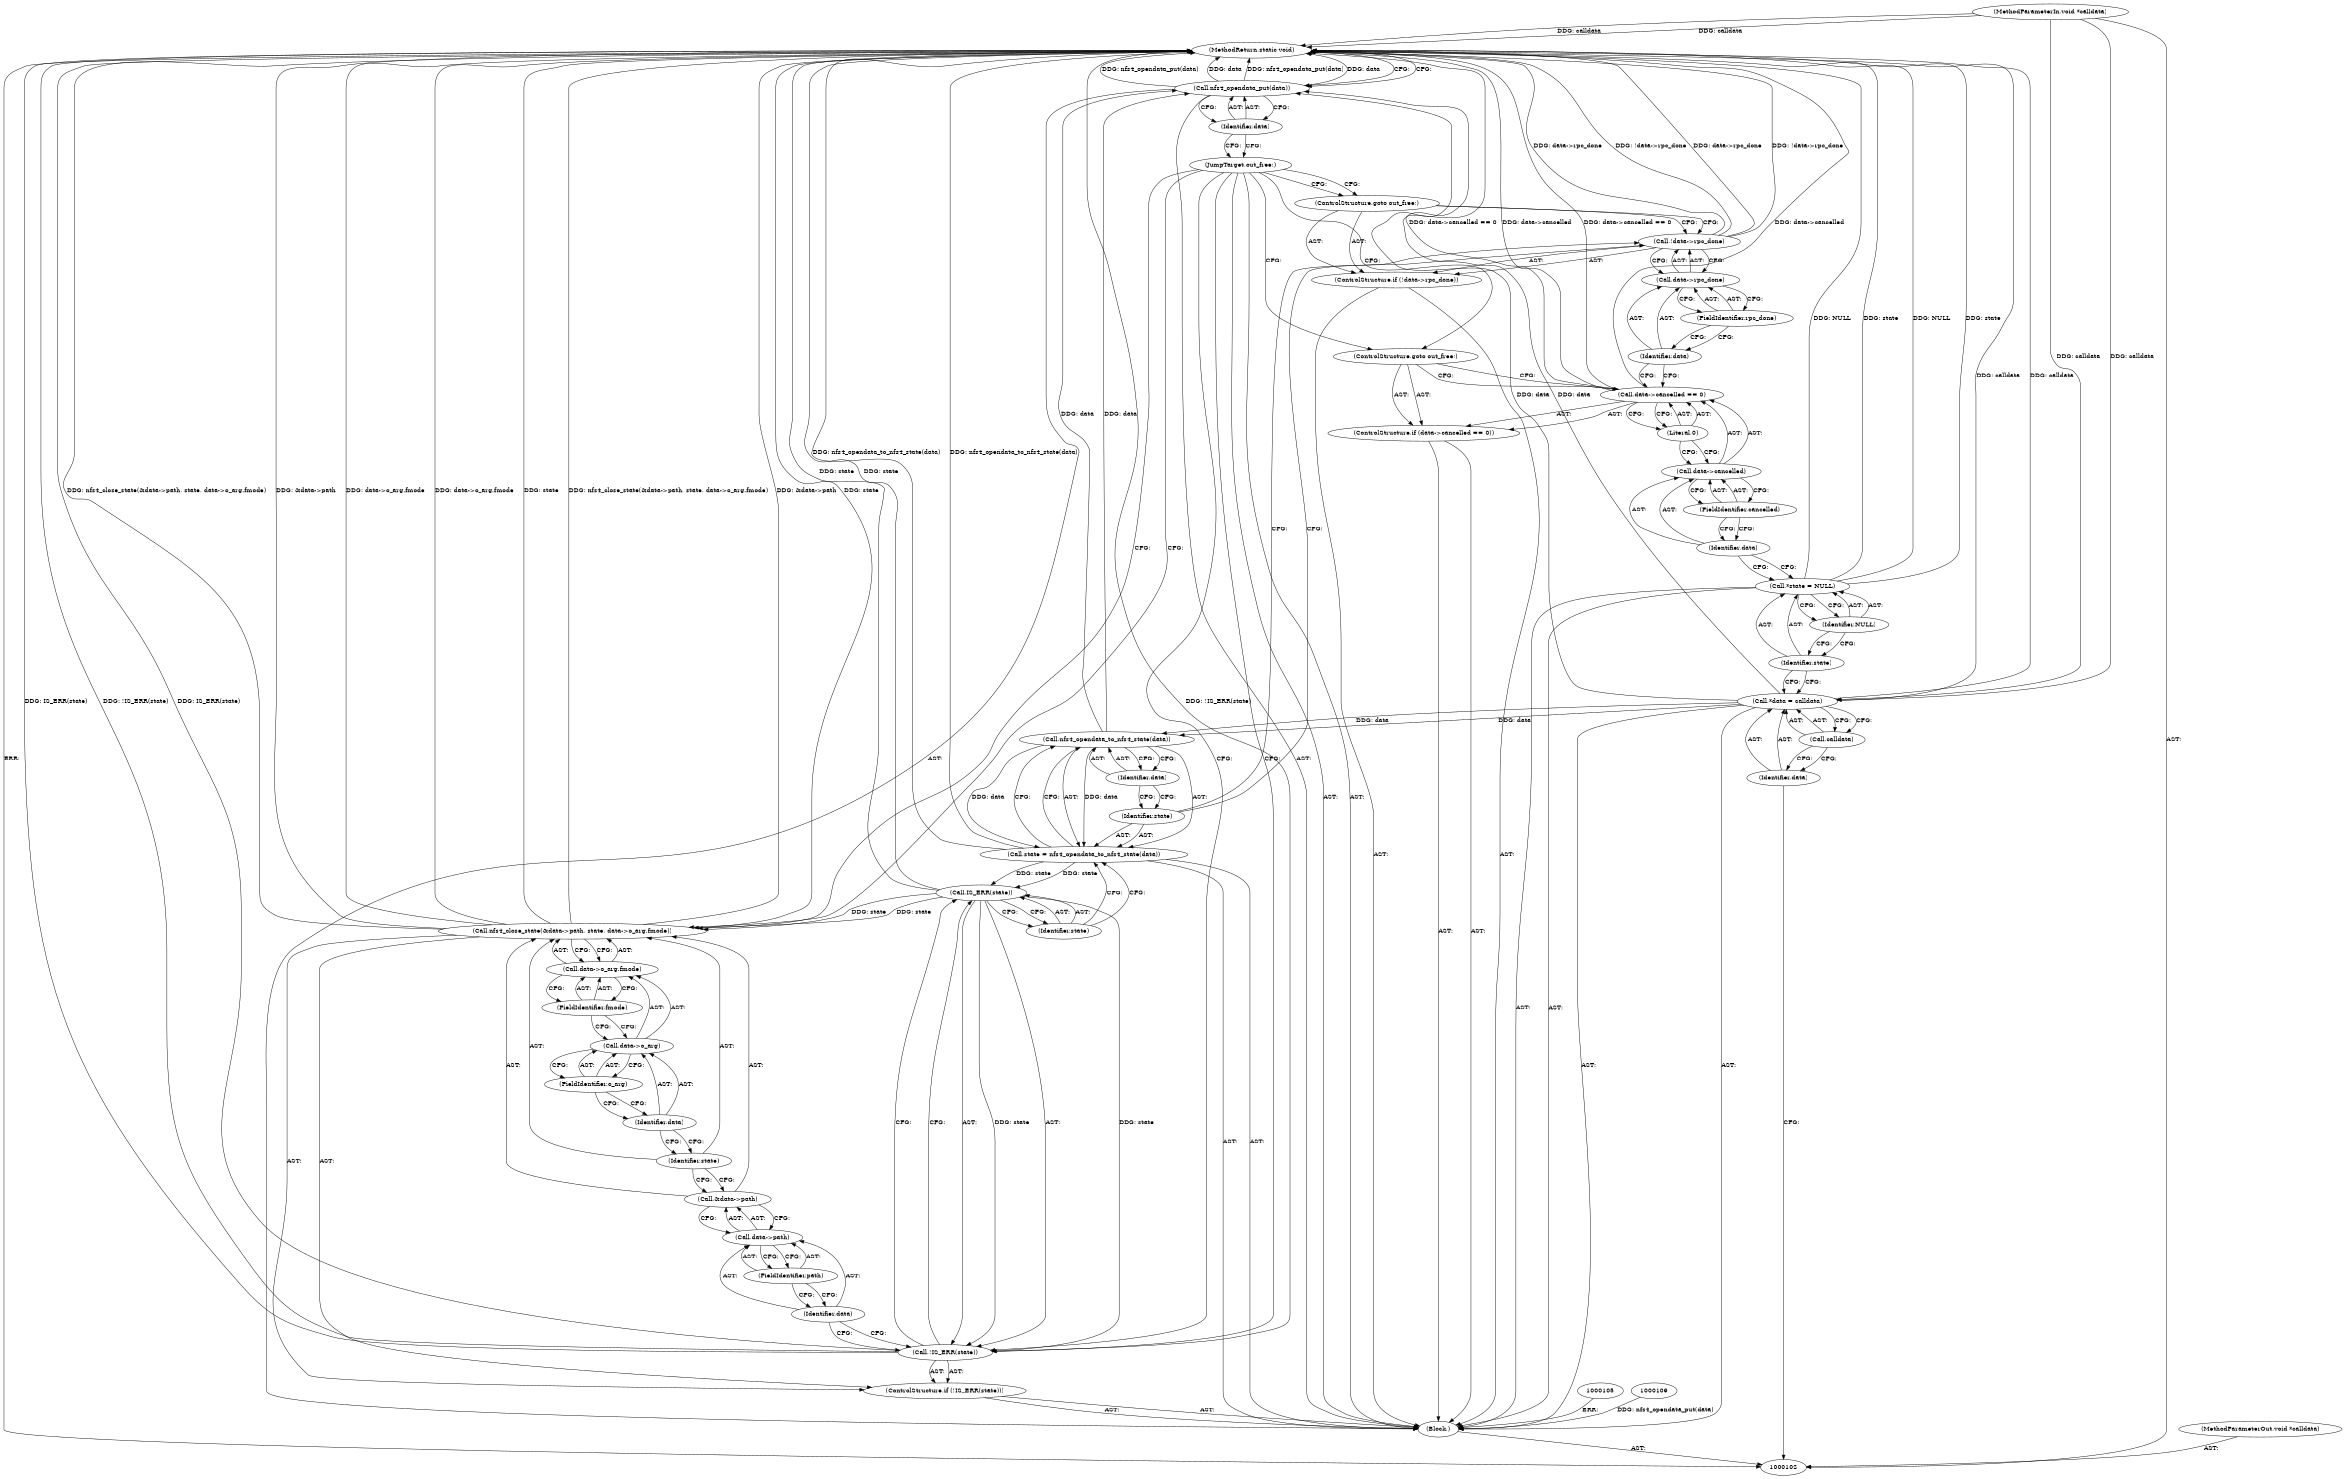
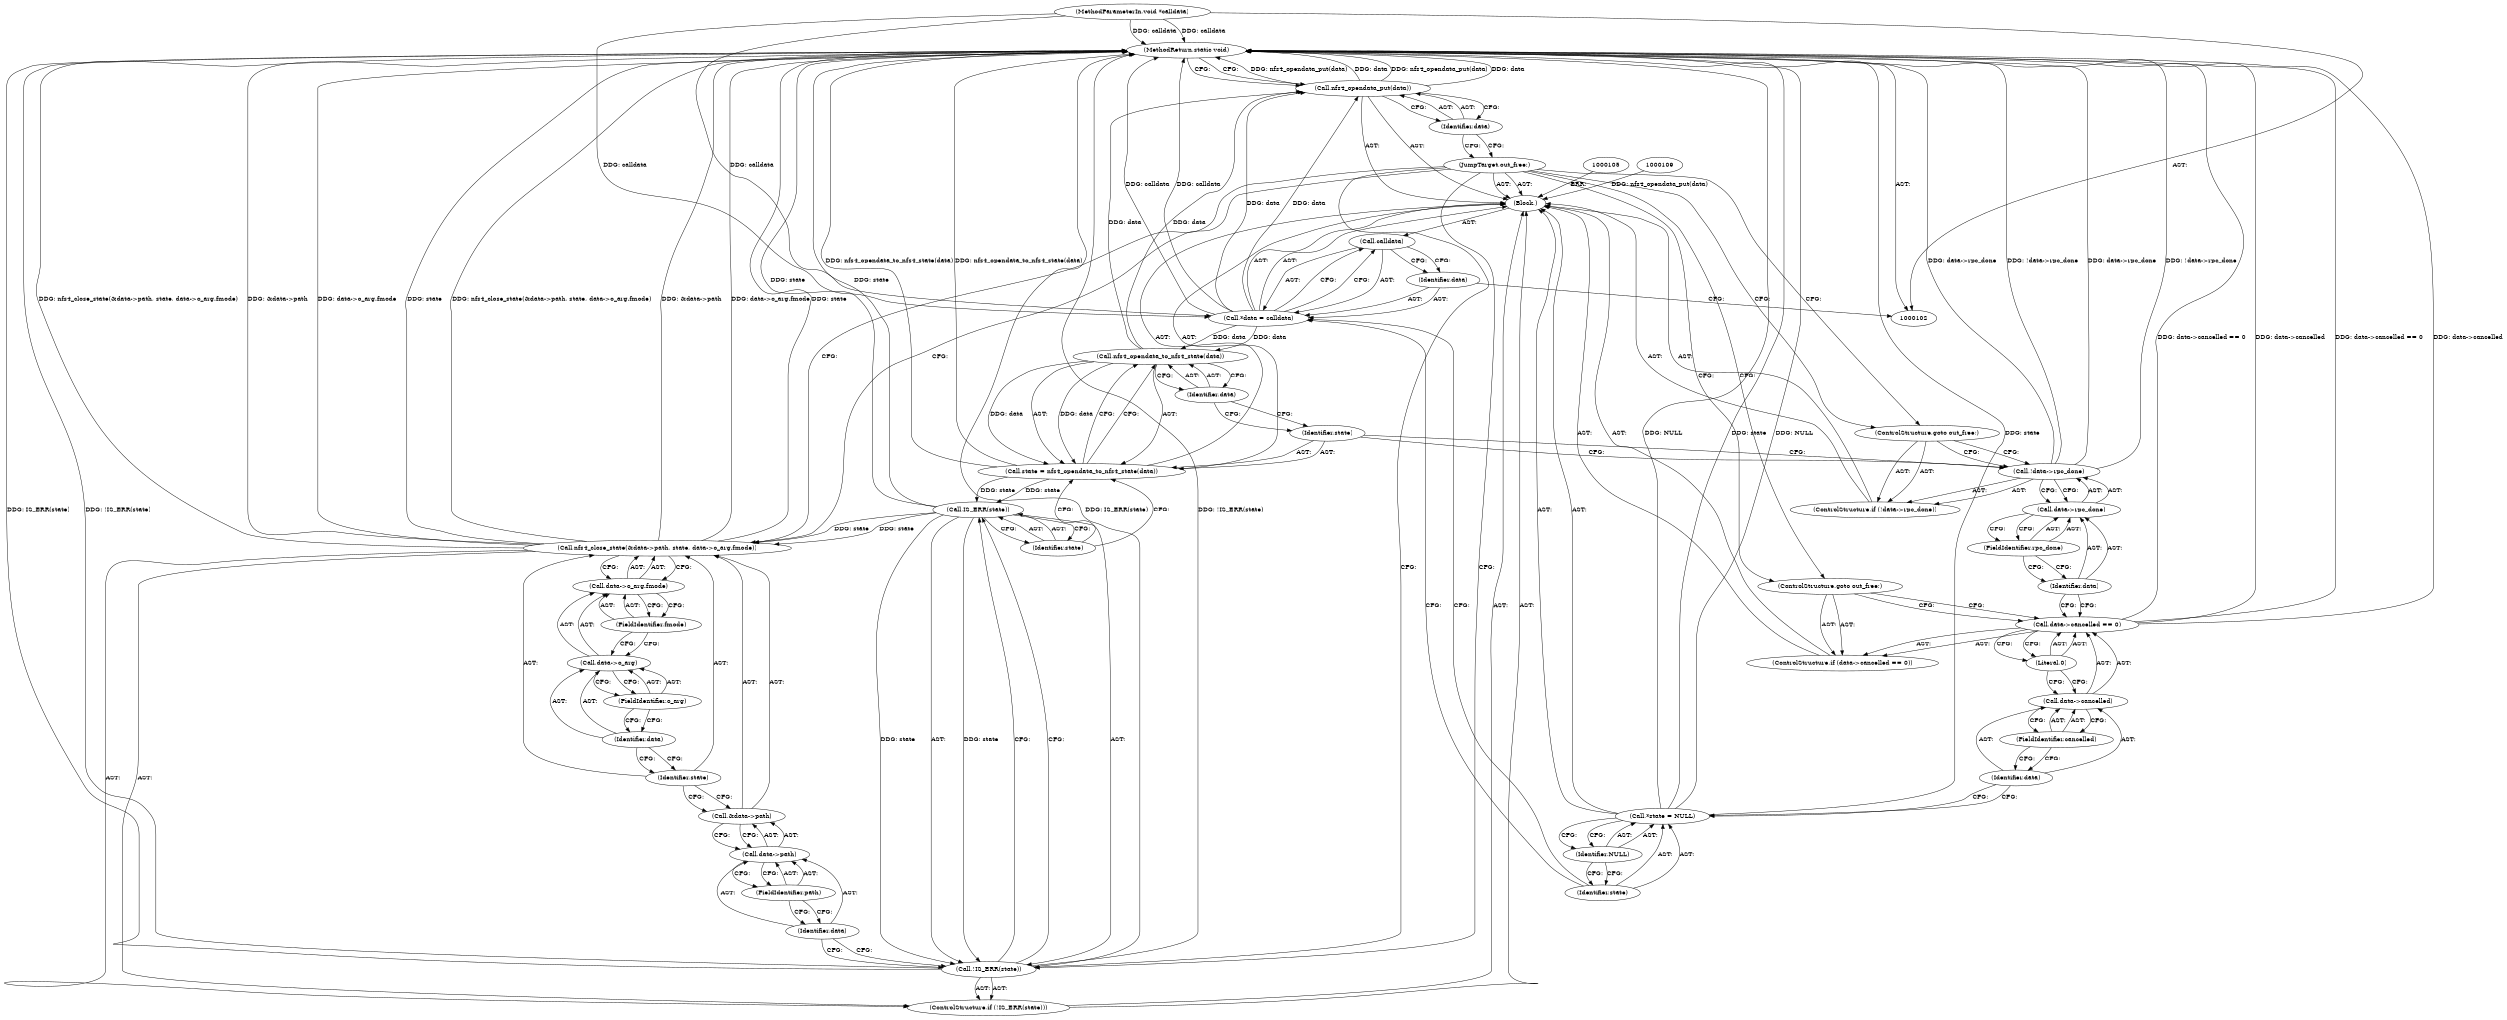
(13, 759) -> (1904, 184)
(2260, 1429) -> none
(1608, 1448) -> (1459, 221)
